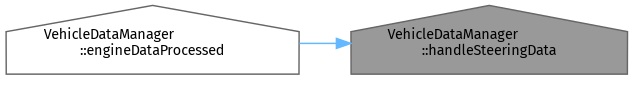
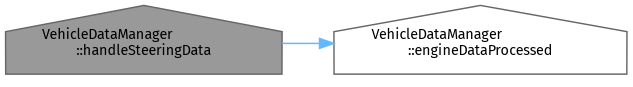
(318, 43) -> (301, 43)
